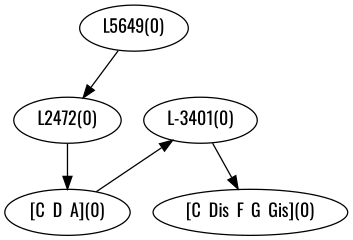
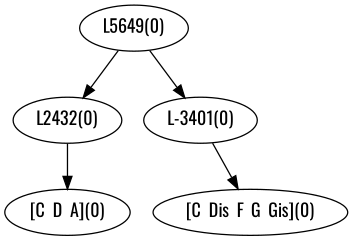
(67, 120) -> (67, 120)
(129, 170) -> (163, 69)
